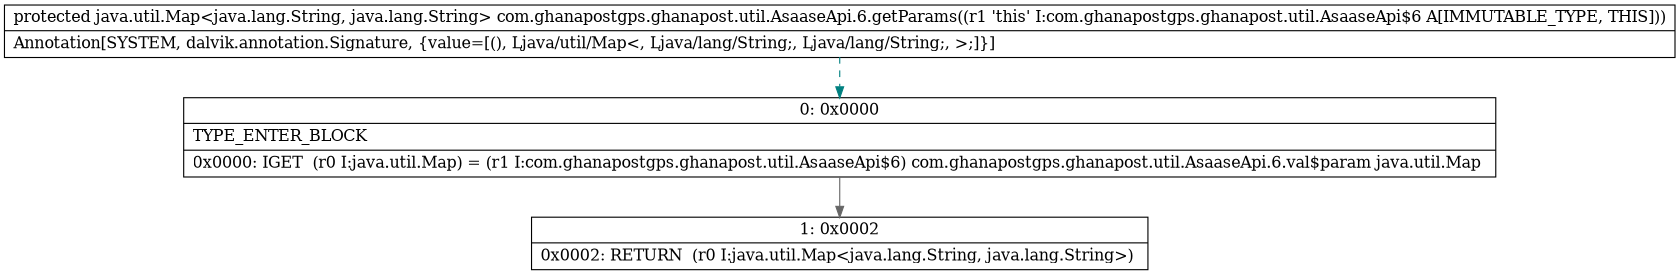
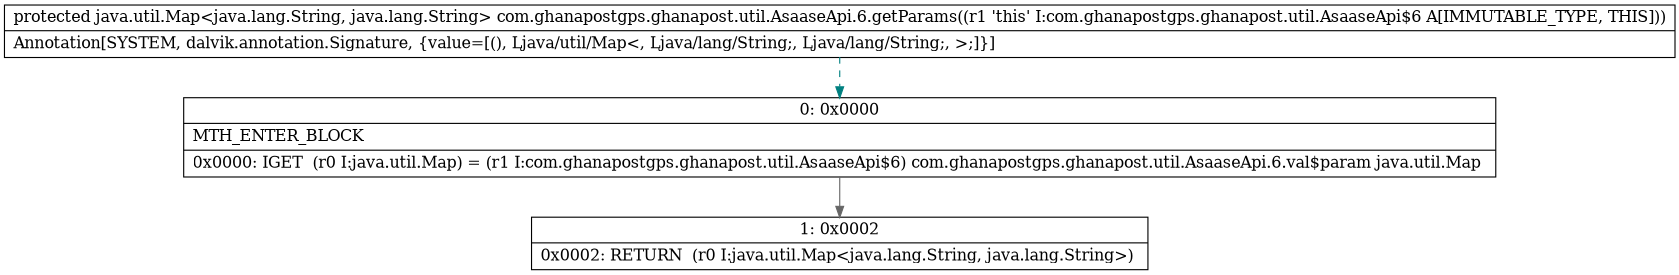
(280, 136) -> (279, 136)
